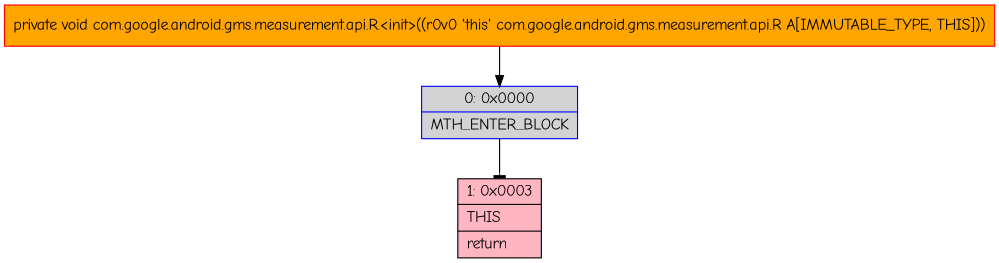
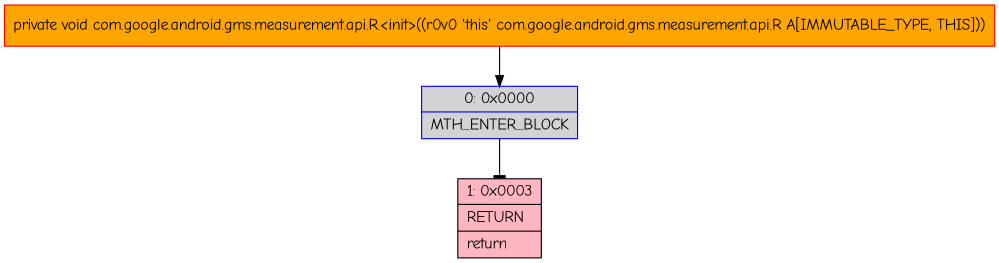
(484, 217) -> (496, 217)
